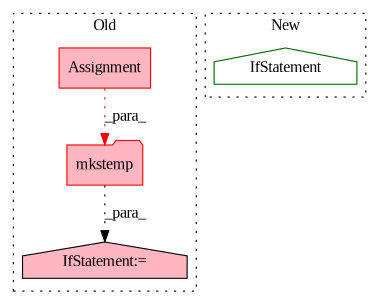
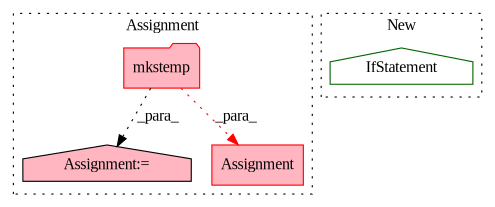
(105, 26) -> (163, 26)
(105, 111) -> (206, 112)
(105, 262) -> (107, 165)
